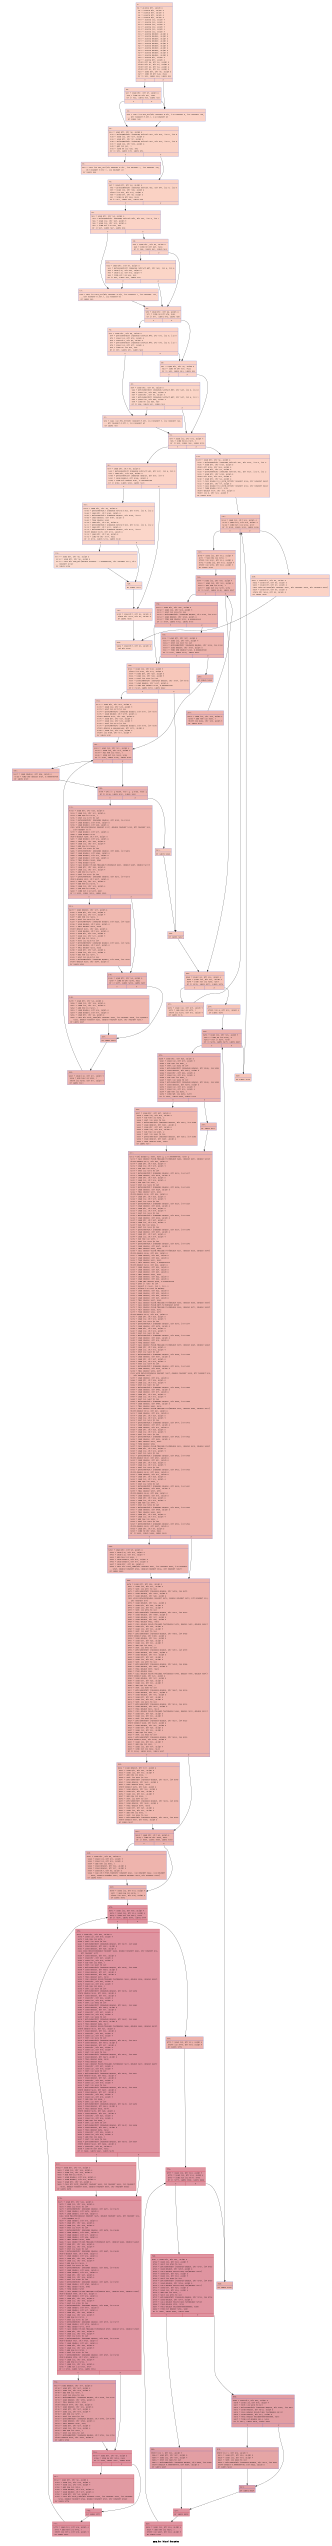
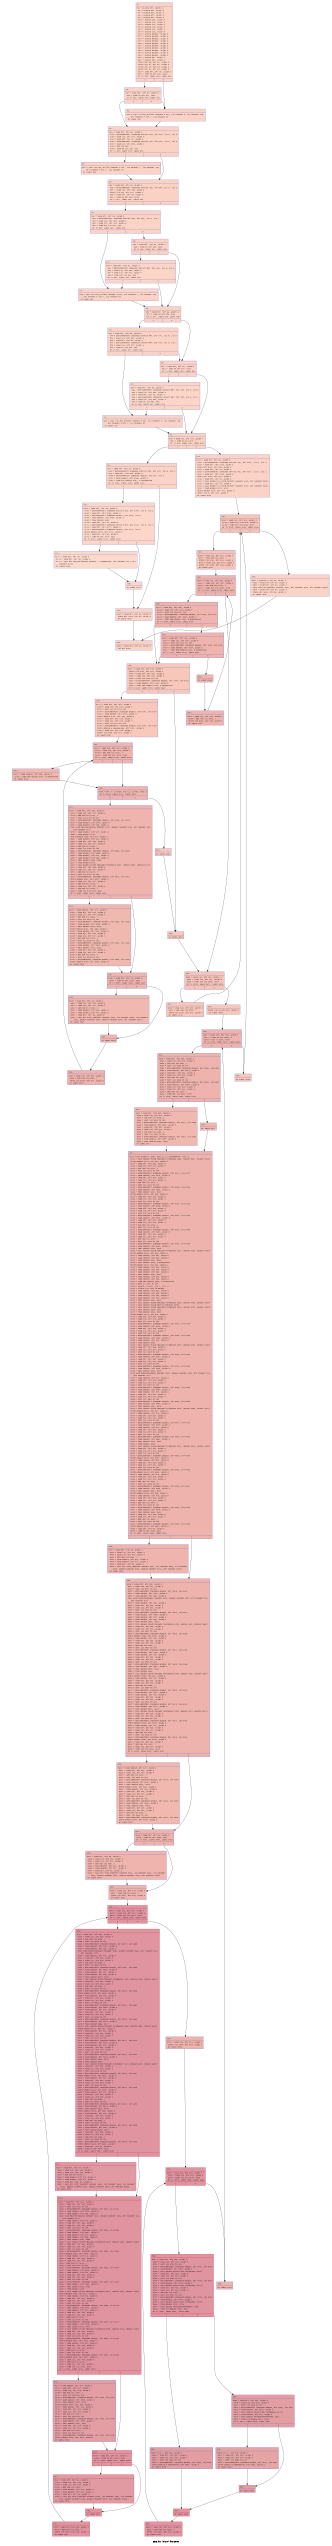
(172, 721) -> (205, 696)
none -> (117, 991)
